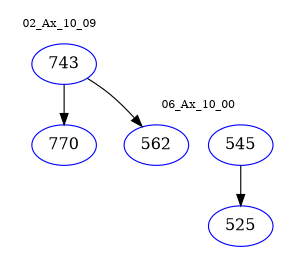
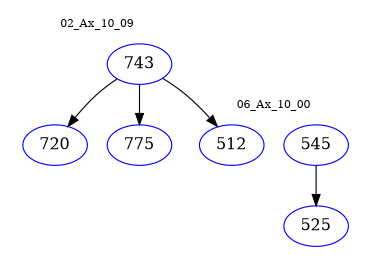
none -> (55, 145)
(64, 145) -> (140, 145)
(156, 145) -> (232, 145)
